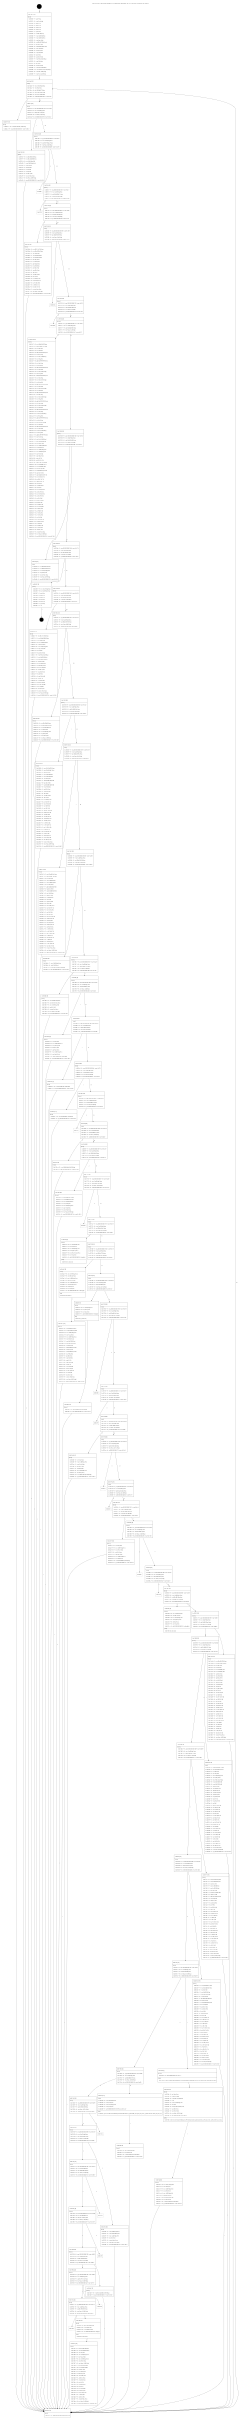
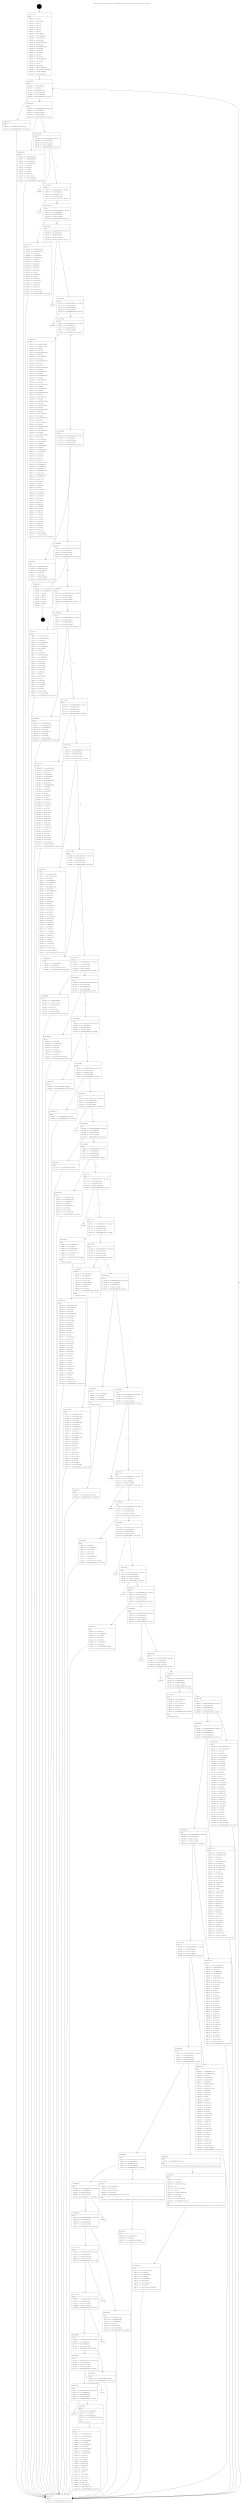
none -> (72, 1342)
